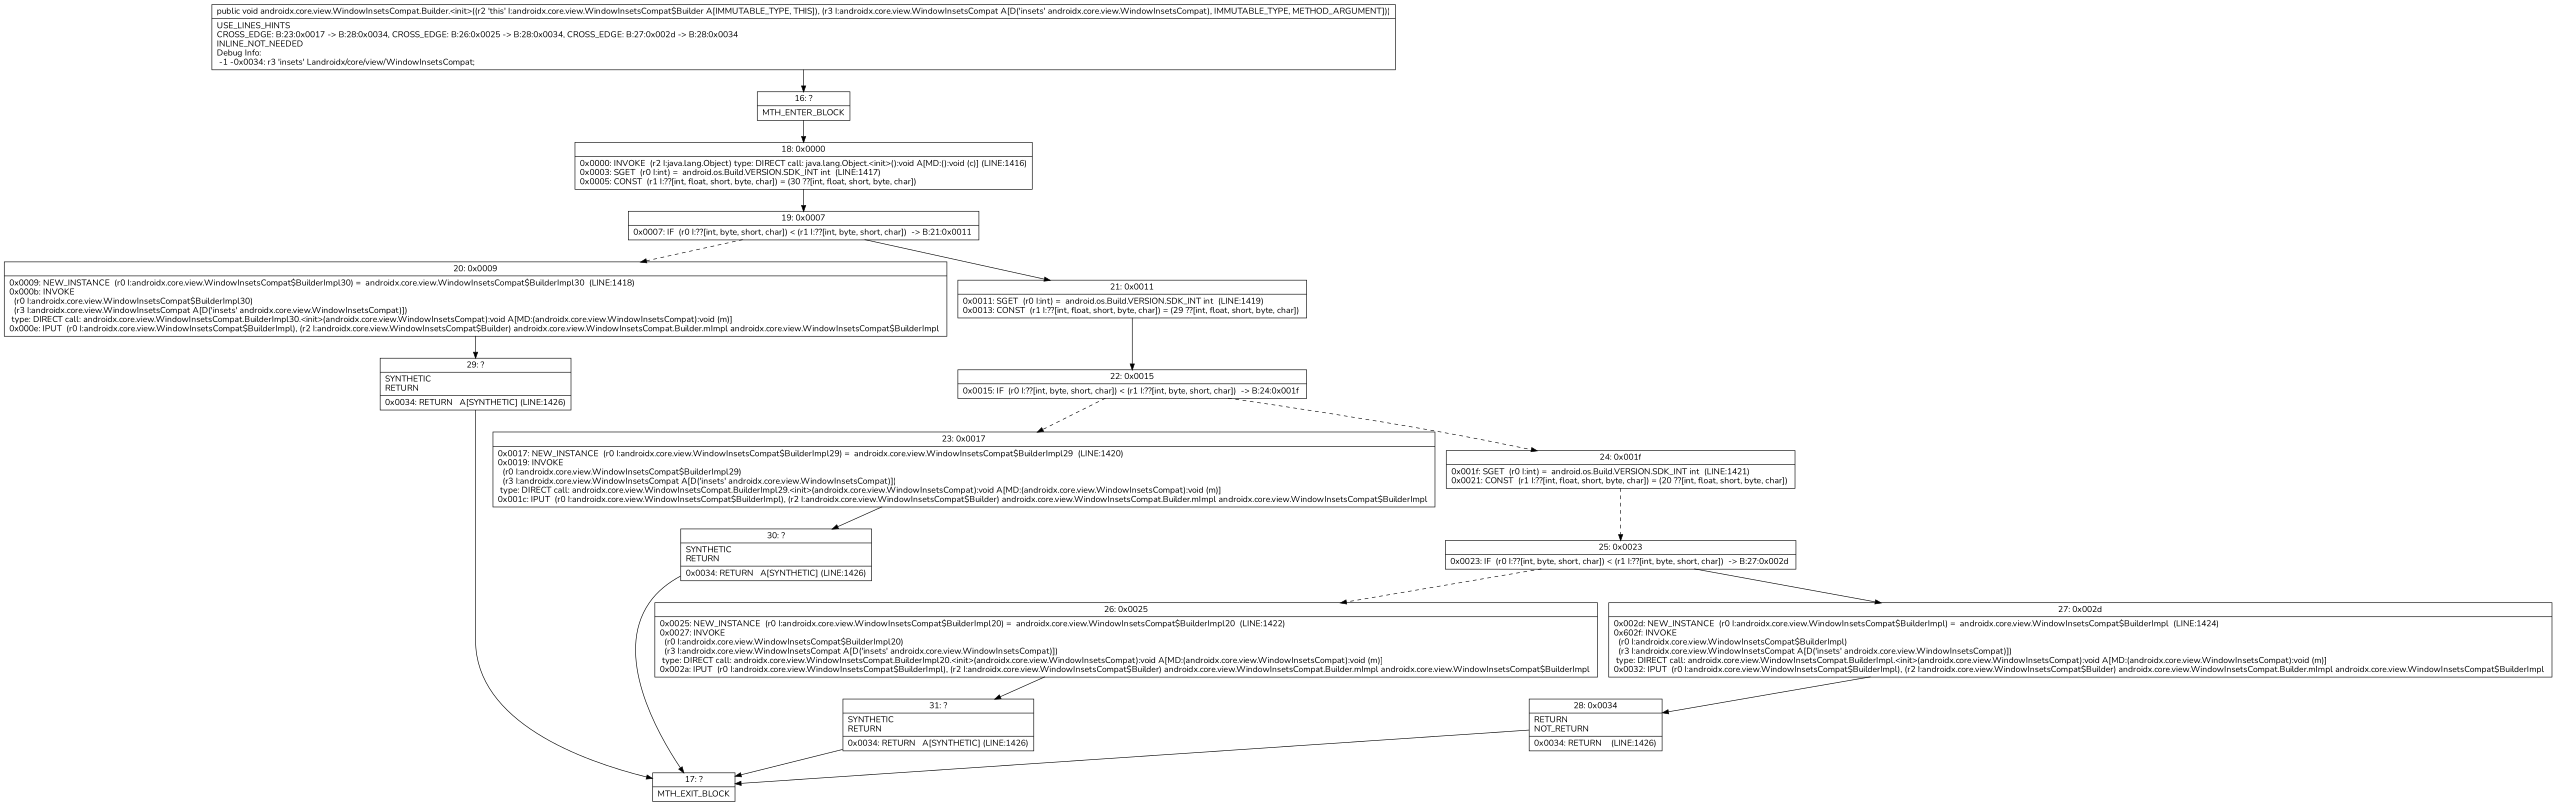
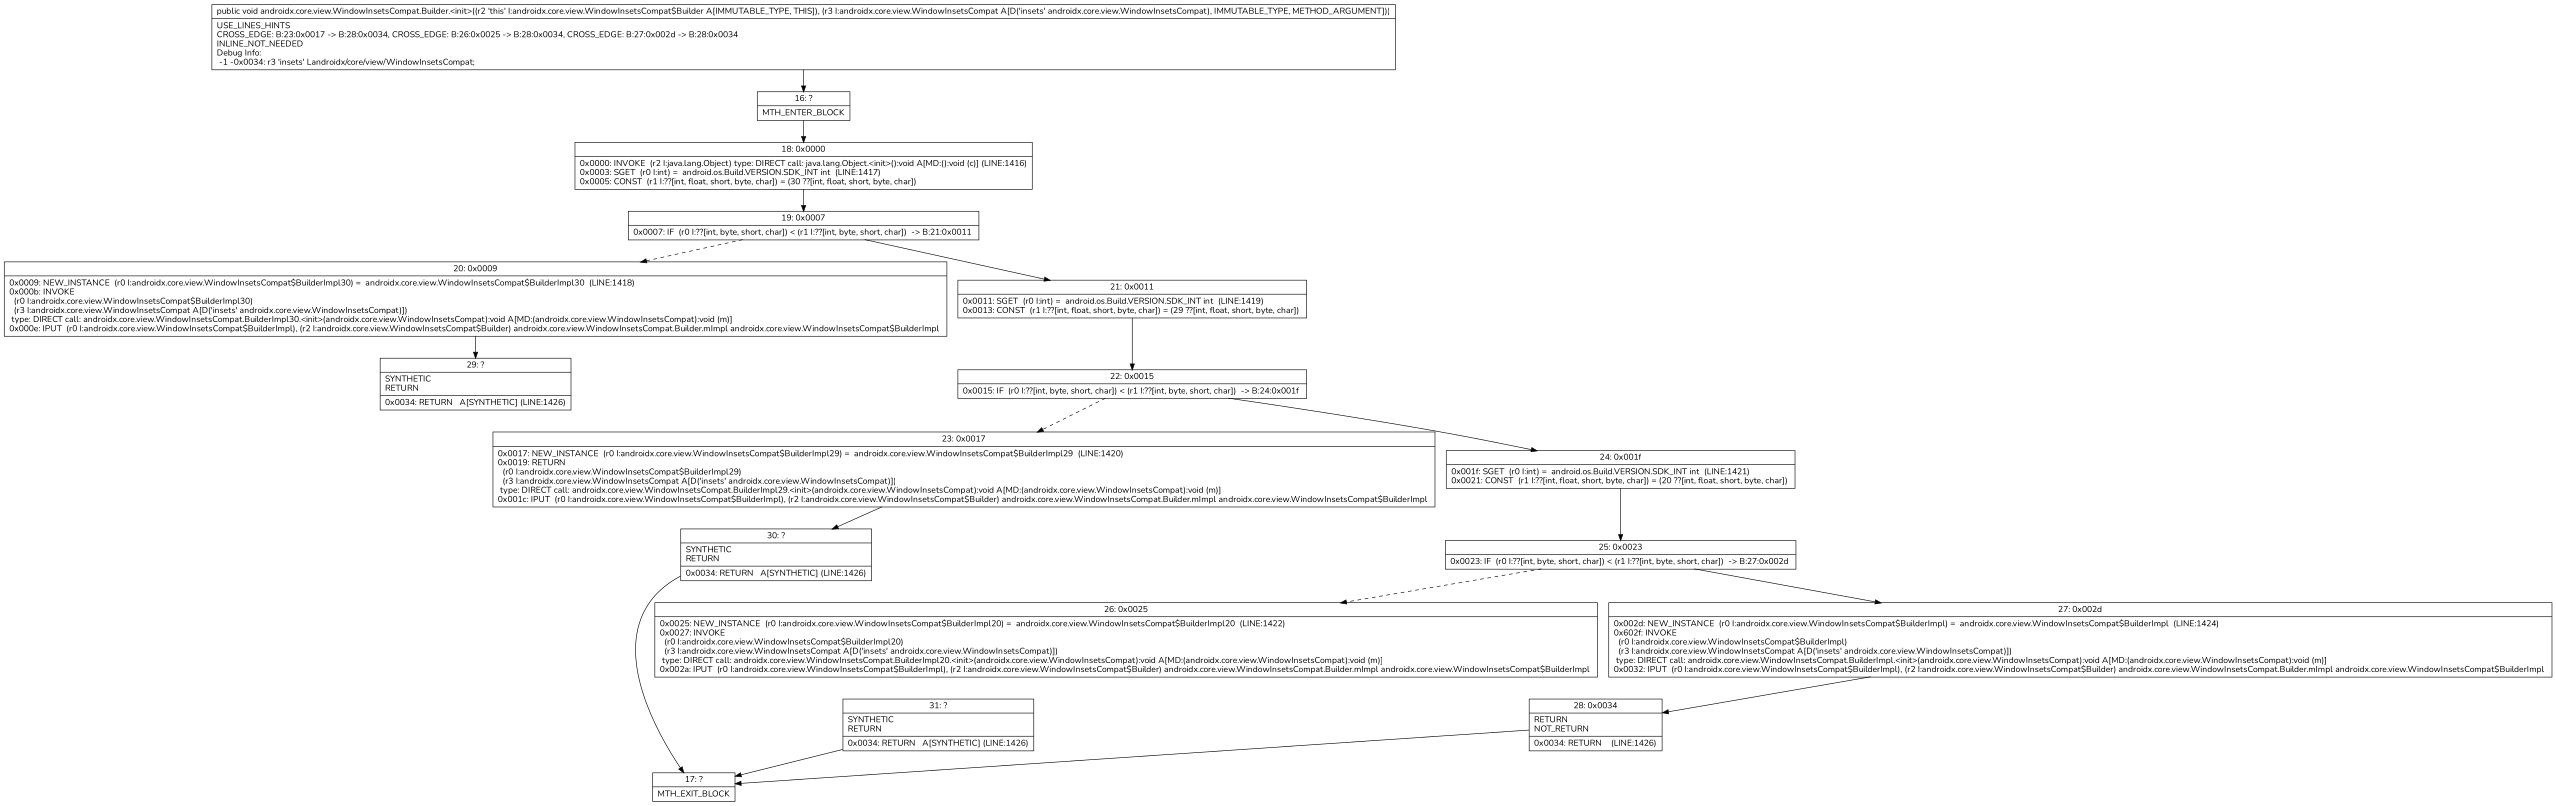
(1380, 422) -> (1380, 422)
(533, 463) -> (534, 463)
(1621, 511) -> (1621, 511)
(476, 642) -> none
(1023, 687) -> none
